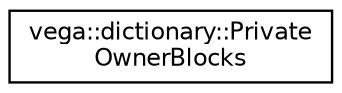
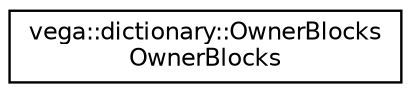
(171, 47) -> (205, 47)
